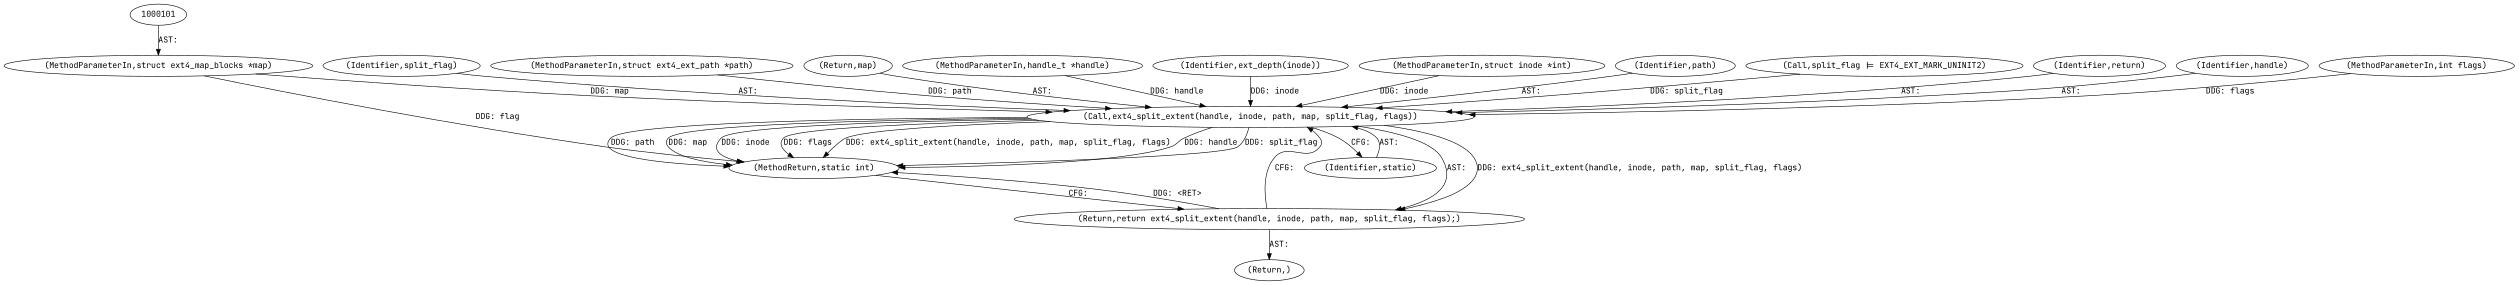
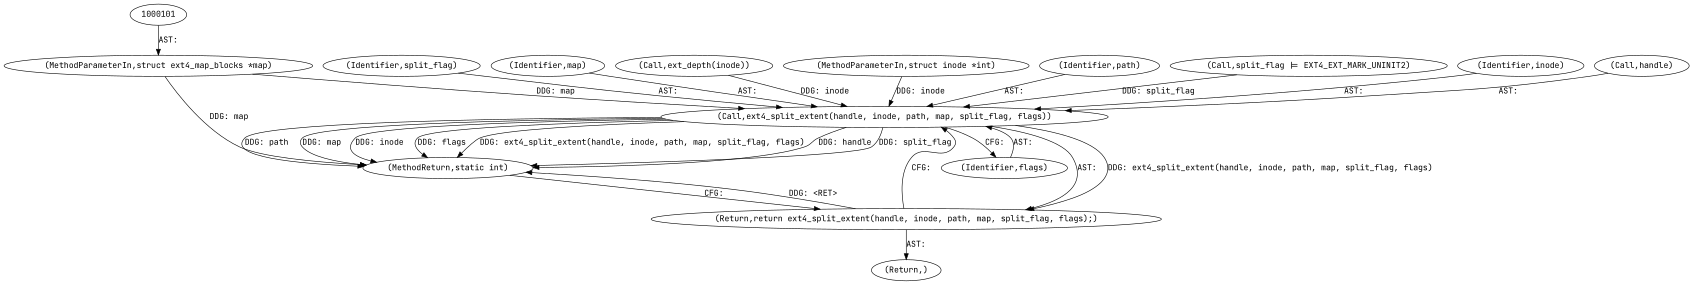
(642, 66) -> none
(848, 66) -> (548, 66)
(1023, 66) -> none
(1251, 66) -> (694, 66)
(2099, 66) -> (1521, 66)
(2242, 66) -> (1642, 66)
(2417, 66) -> none
(498, 117) -> (229, 117)
(1370, 168) -> (1004, 168)
